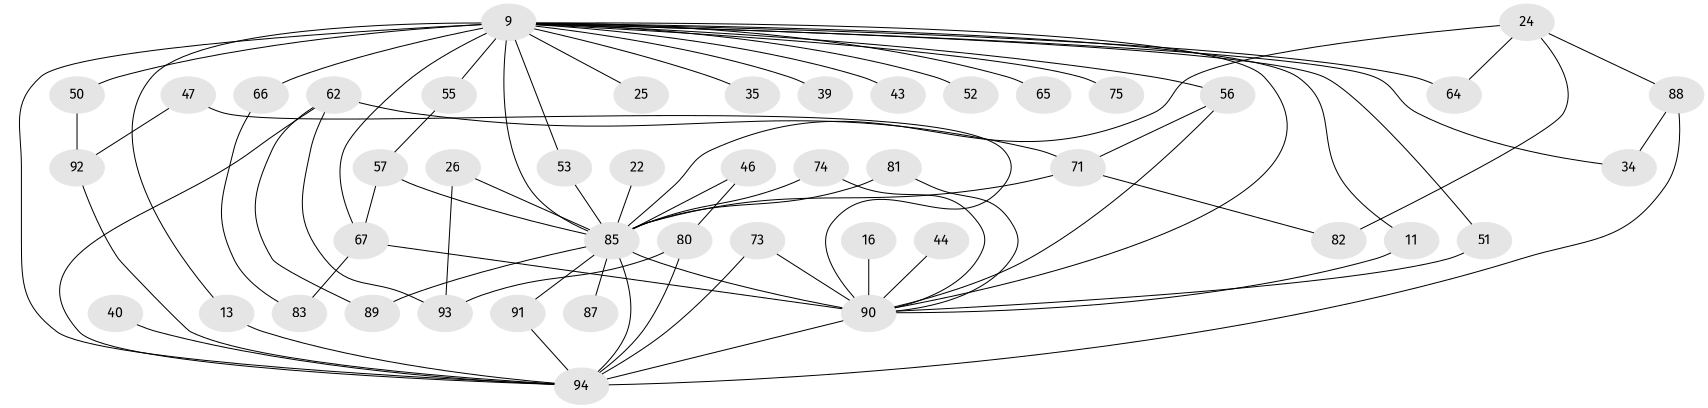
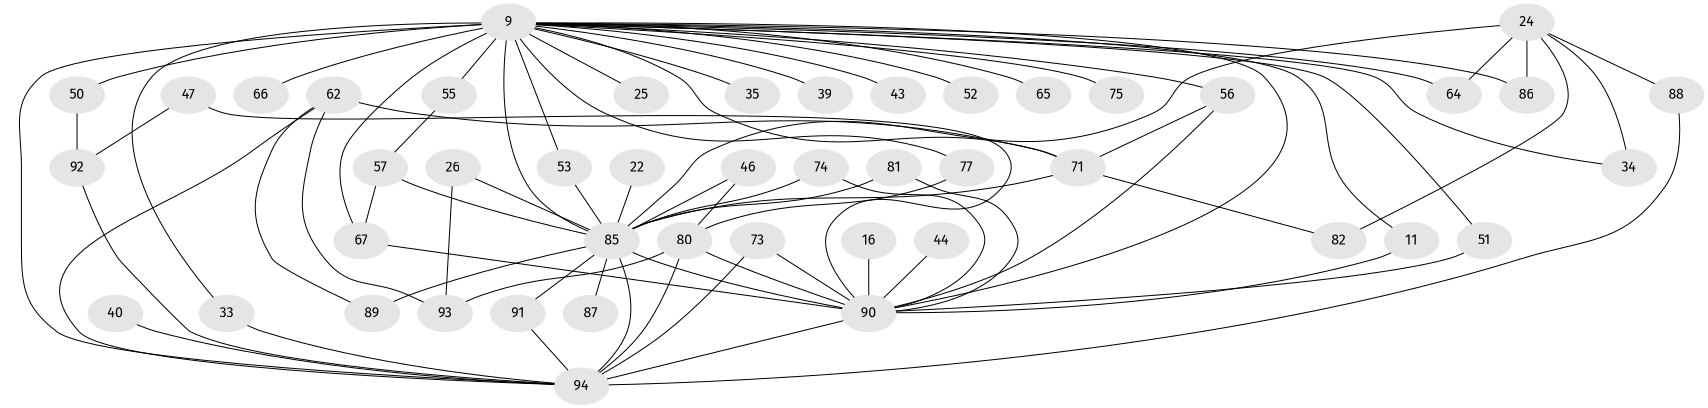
none -> (1527, 95)
(1653, 131) -> (1600, 82)
none -> (838, 142)
none -> (967, 168)
none -> (775, 280)
(227, 313) -> (227, 313)
(299, 313) -> none
